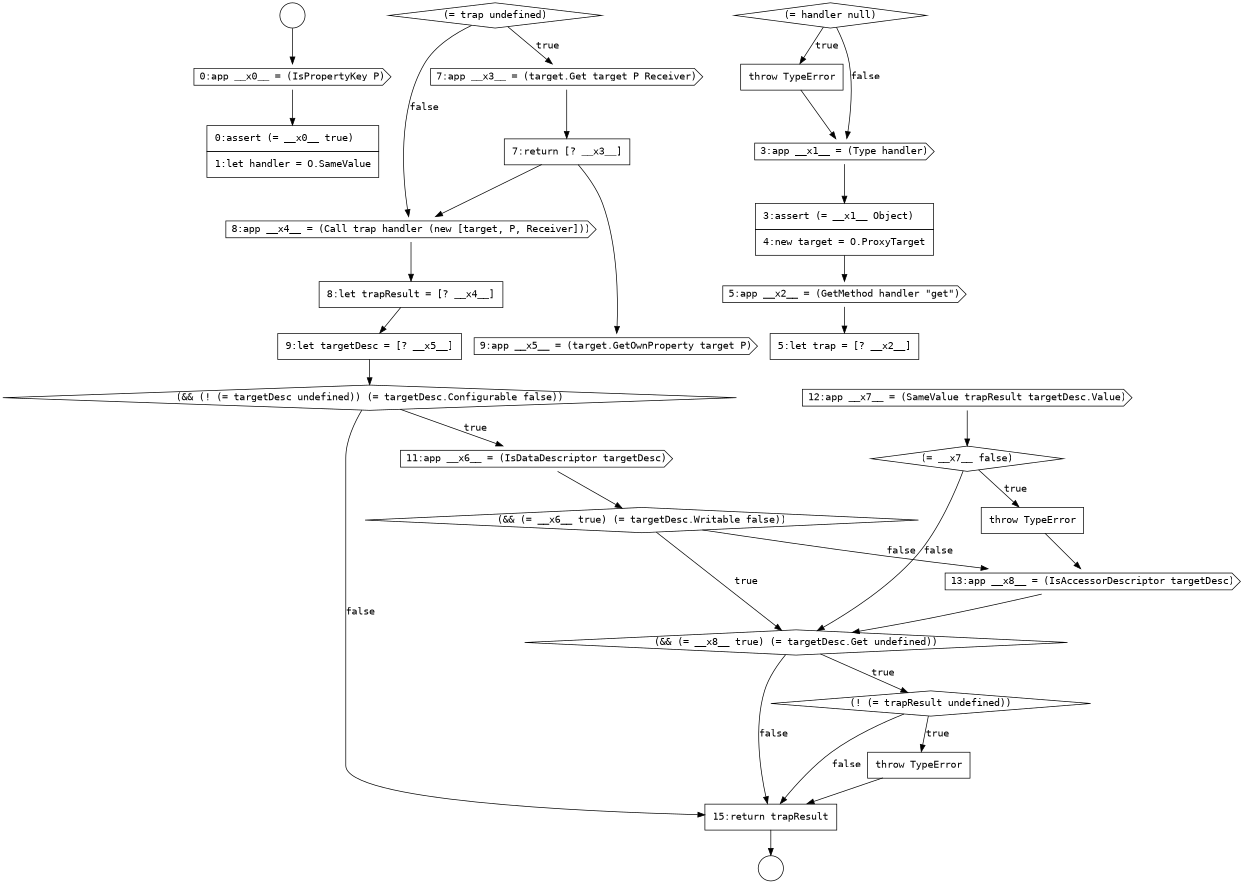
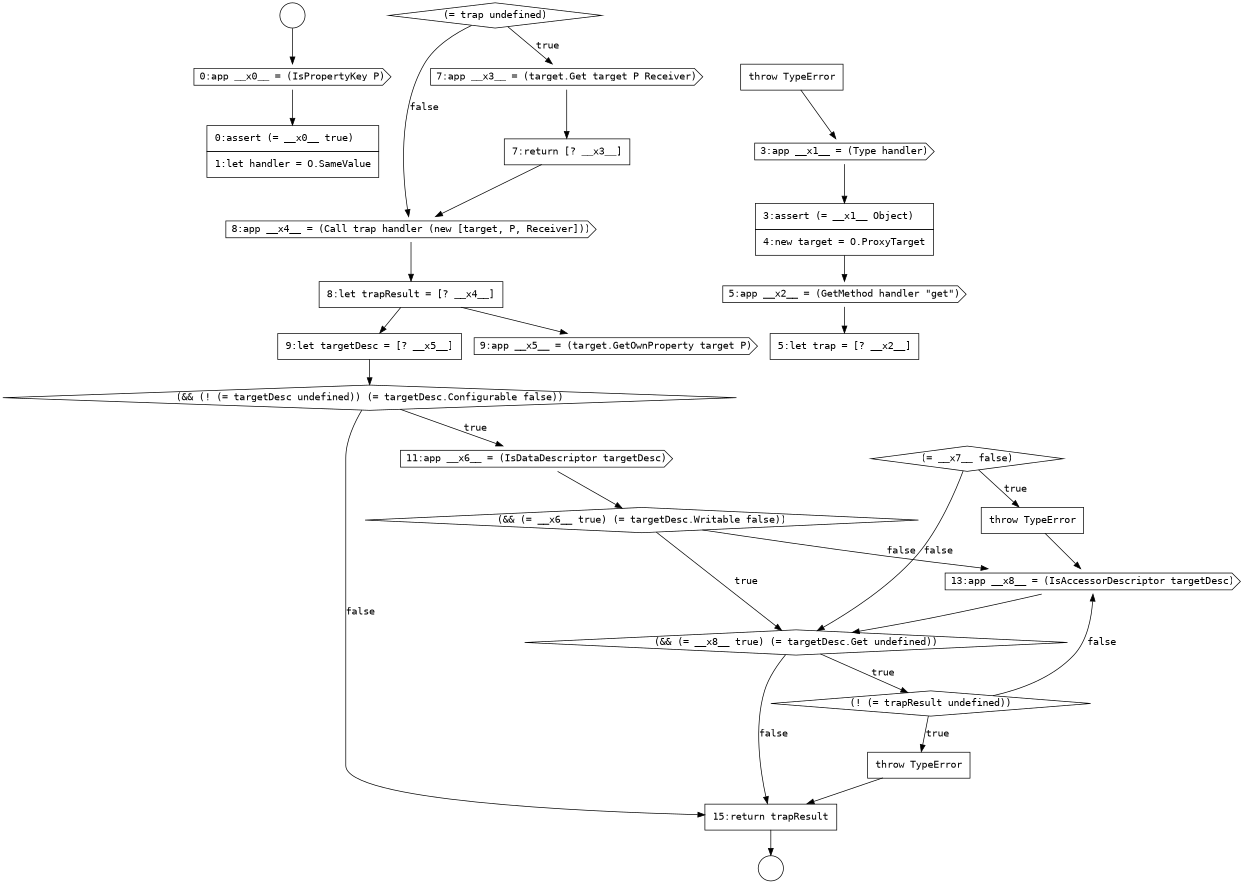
(830, 15) -> none
(612, 241) -> (511, 320)
(967, 398) -> none
(838, 747) -> (1061, 666)
